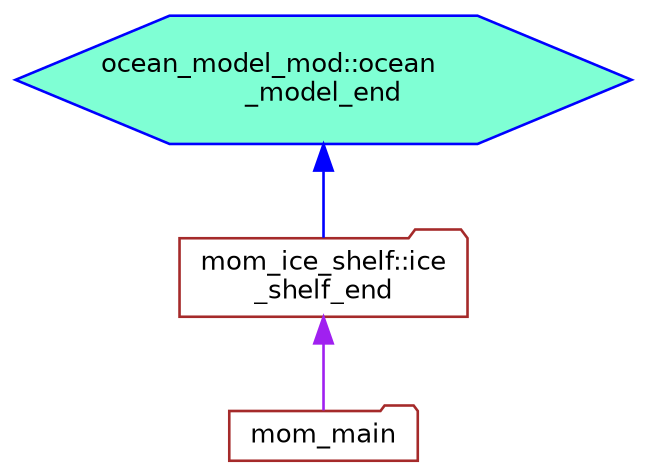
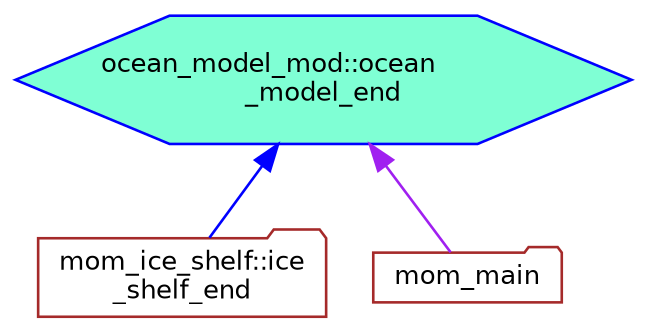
(324, 377) -> (418, 209)
